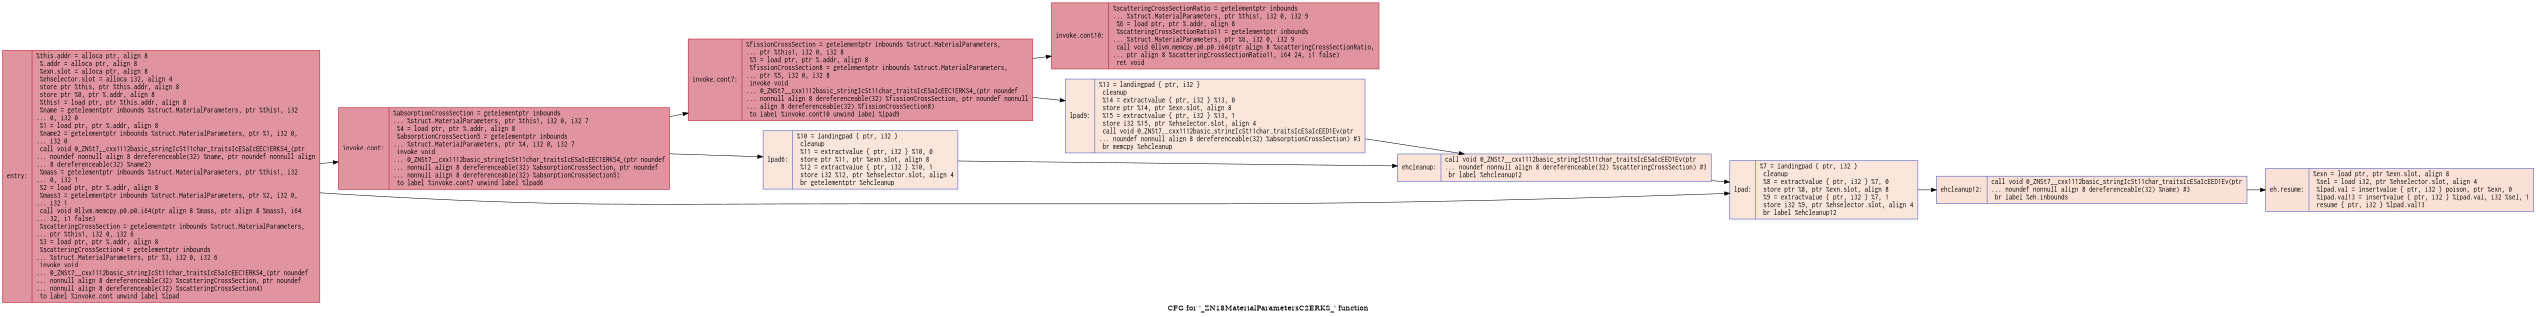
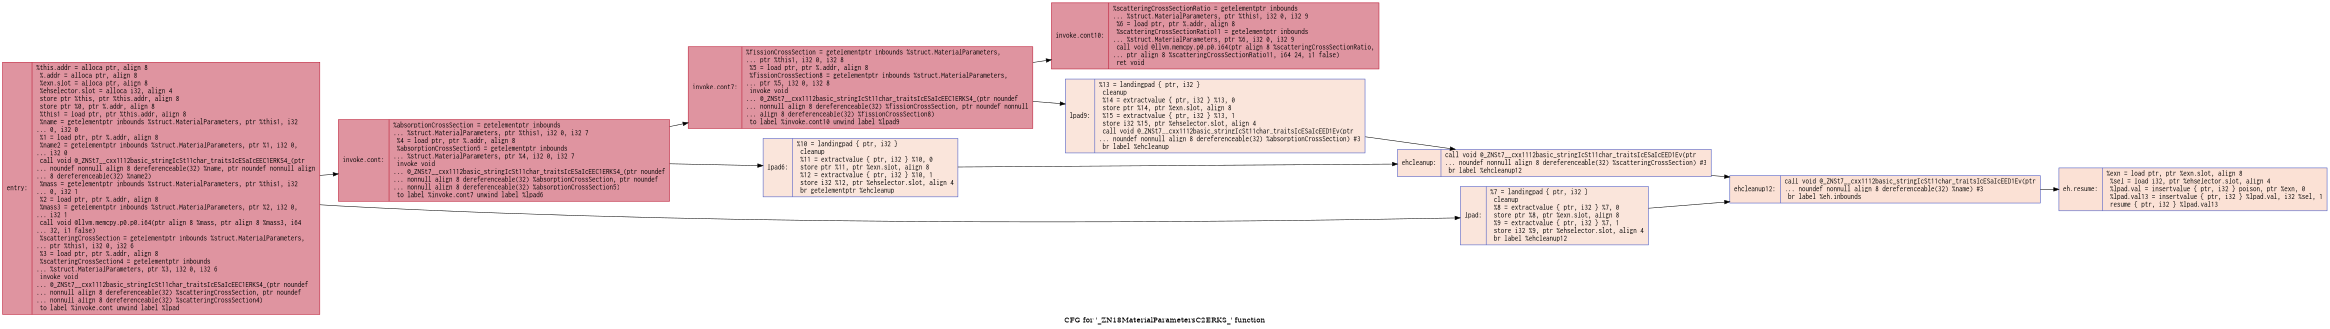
(1136, 147) -> (1134, 147)
(1718, 181) -> (1718, 176)
